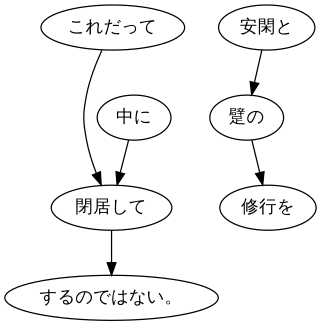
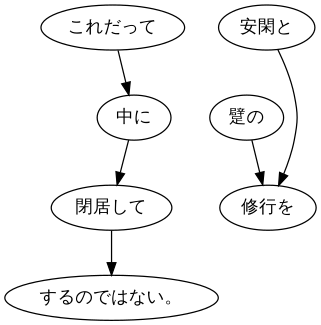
(258, 66) -> (297, 111)
(84, 111) -> (122, 67)
